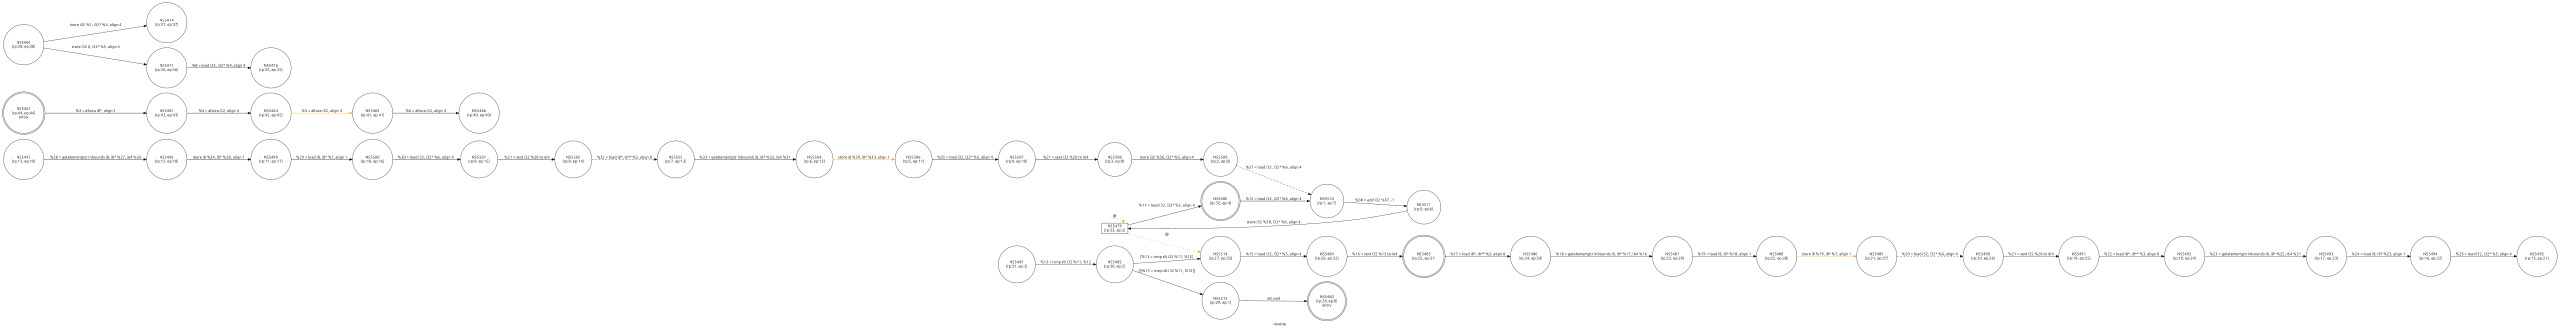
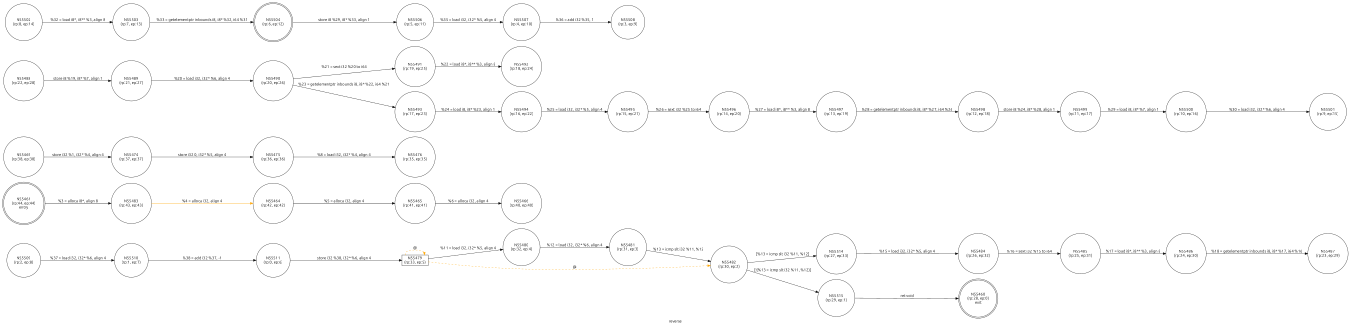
(94, 56) -> (201, 157)
none -> (729, 112)
(217, 113) -> (201, 203)
(320, 113) -> (343, 203)
(1066, 157) -> (575, 20)
(525, 159) -> none
(623, 159) -> (76, 22)
(814, 159) -> (273, 22)
(863, 159) -> (343, 22)
(1166, 159) -> none
(1272, 180) -> (76, 260)
(1221, 201) -> (522, 247)
(1274, 201) -> (573, 247)
(1163, 243) -> (568, 270)
(1424, 256) -> (1080, 254)
(1723, 256) -> none
(1825, 256) -> (76, 81)
(1928, 256) -> (201, 81)
(2254, 256) -> (343, 96)
(1327, 301) -> (978, 299)
